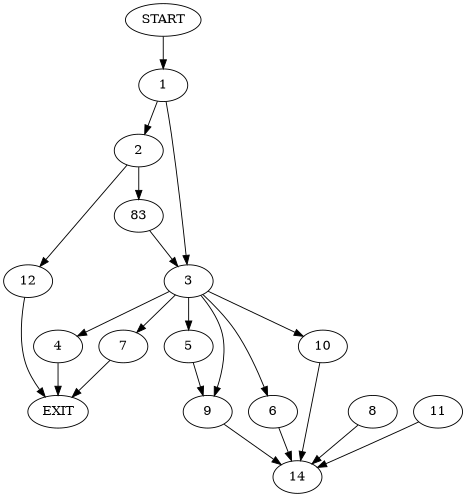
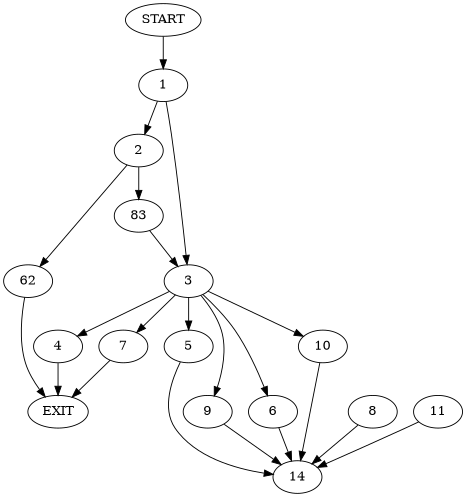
(28, 281) -> (28, 281)
(197, 375) -> (186, 440)
